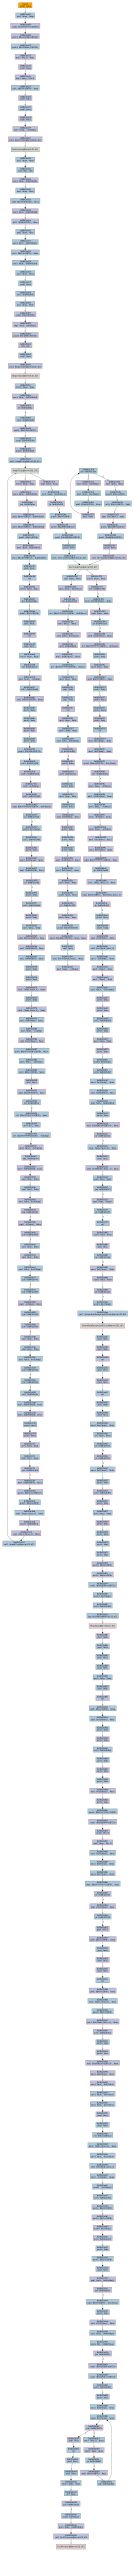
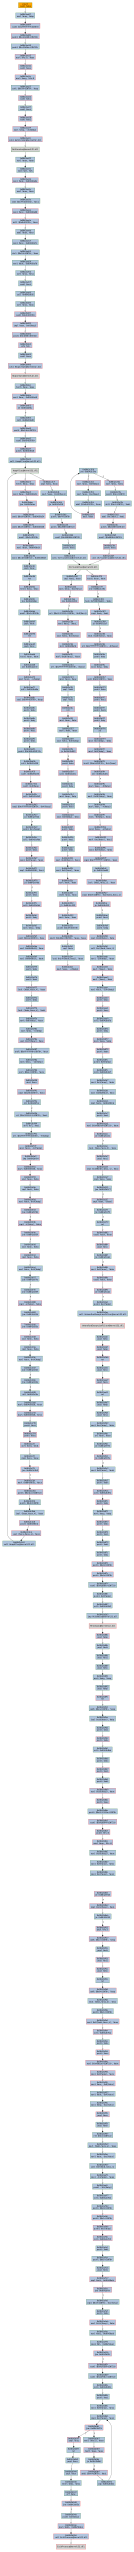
(103, 1884) -> none
